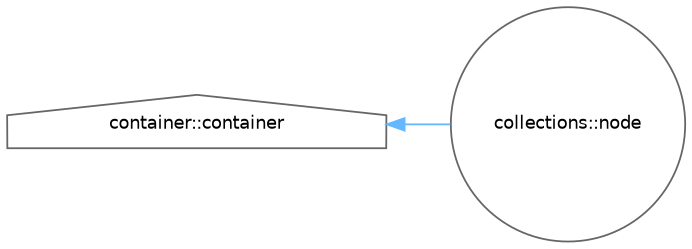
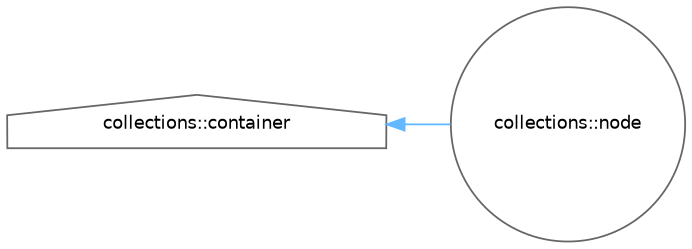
(197, 124) -> (197, 124)
